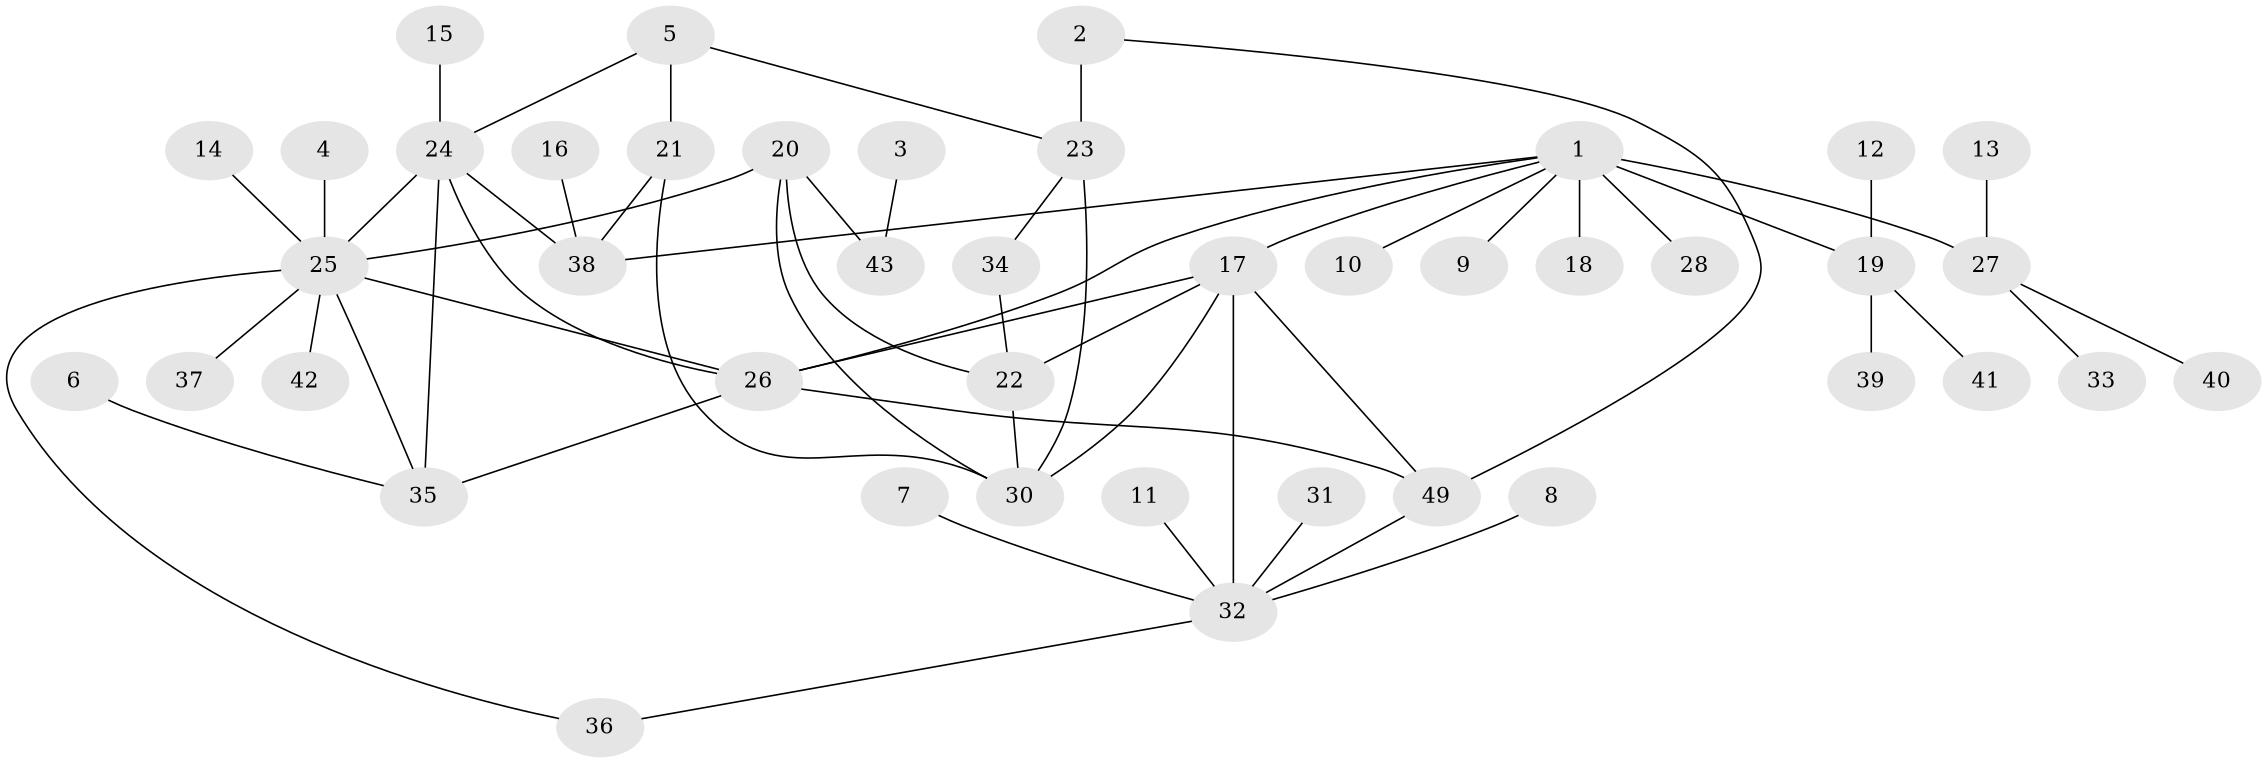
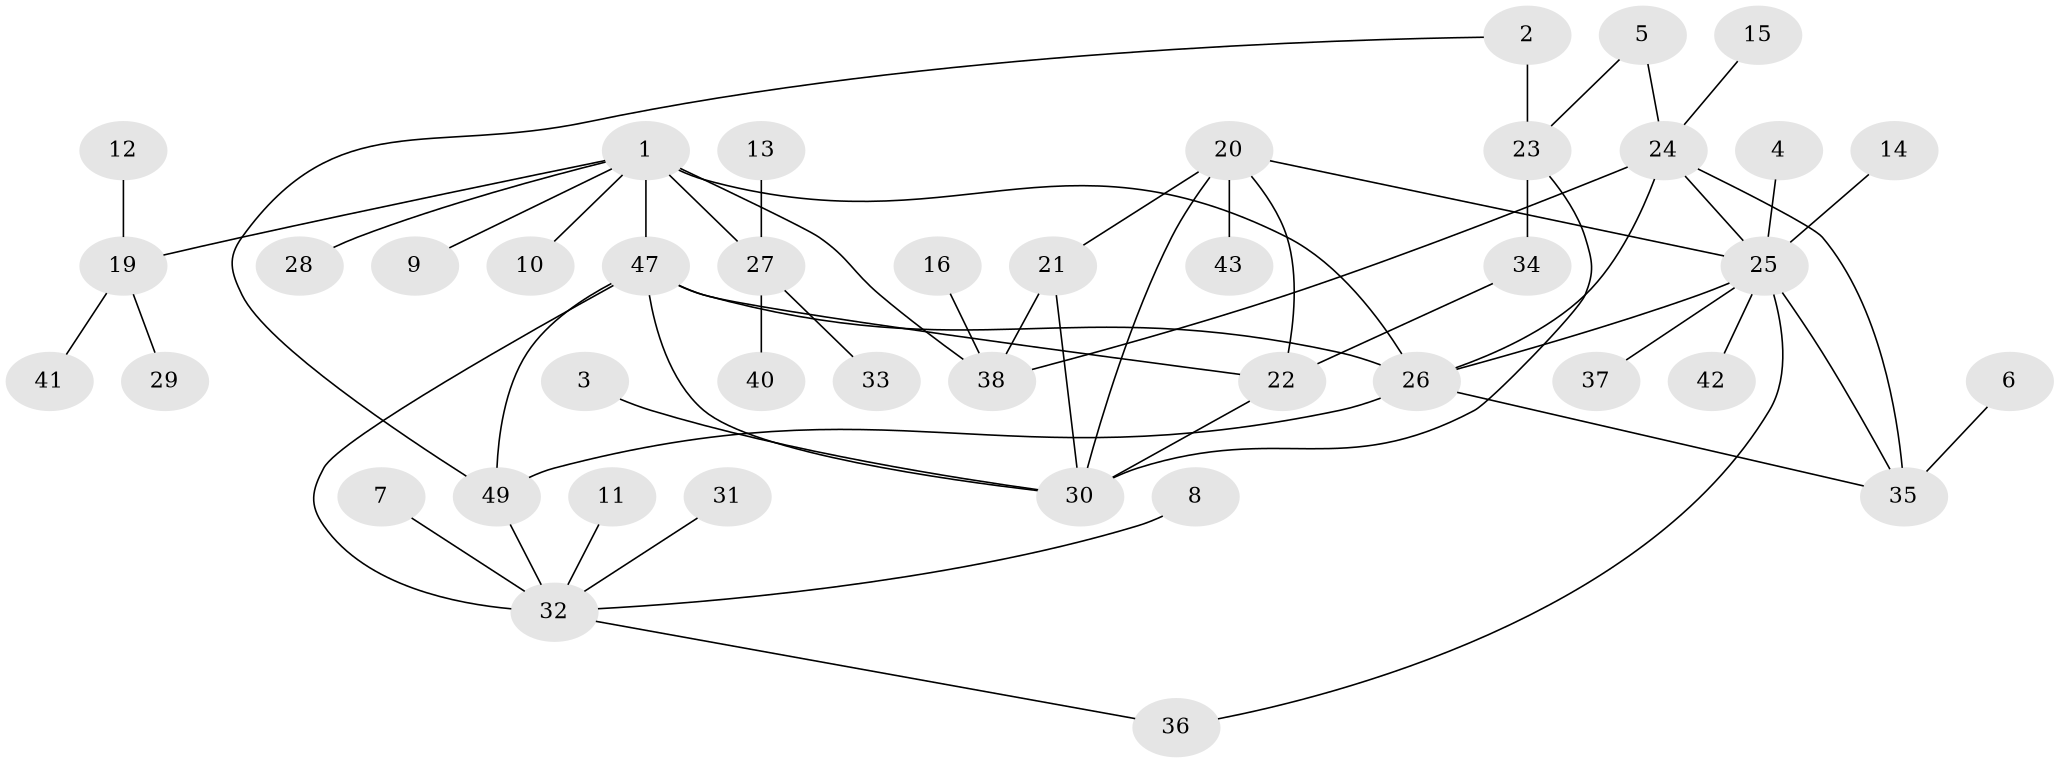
(671, 93) -> (1141, 208)
(891, 208) -> (827, 454)
(1233, 266) -> (646, 266)
(1580, 266) -> none
(1871, 381) -> (165, 381)
